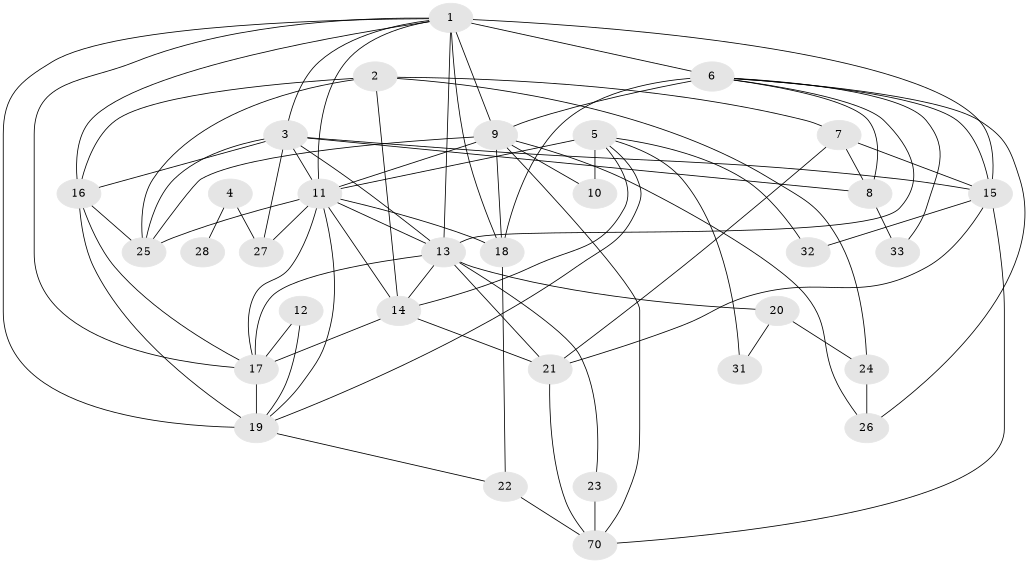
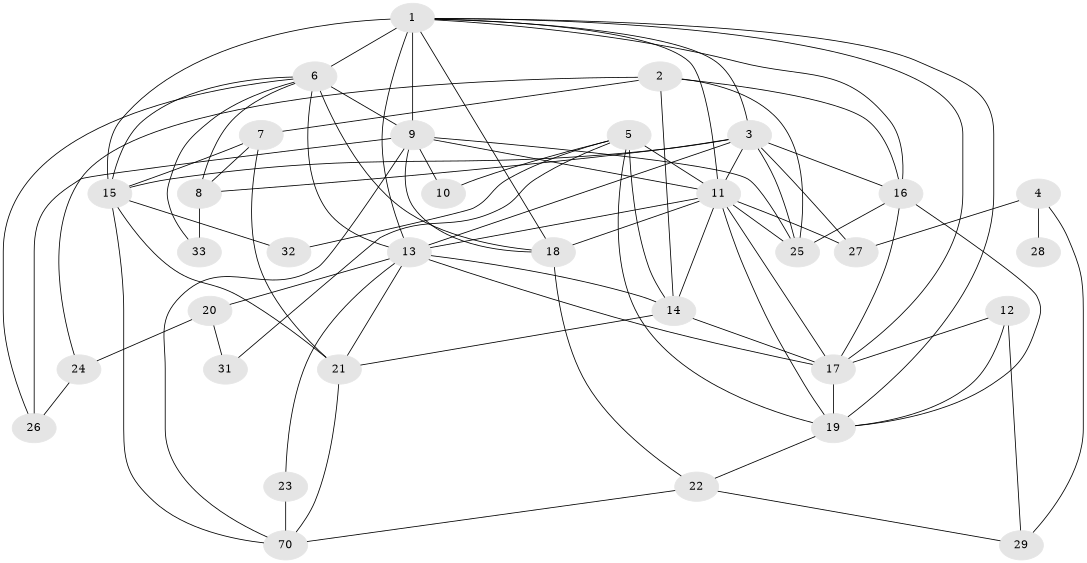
none -> (1021, 545)
